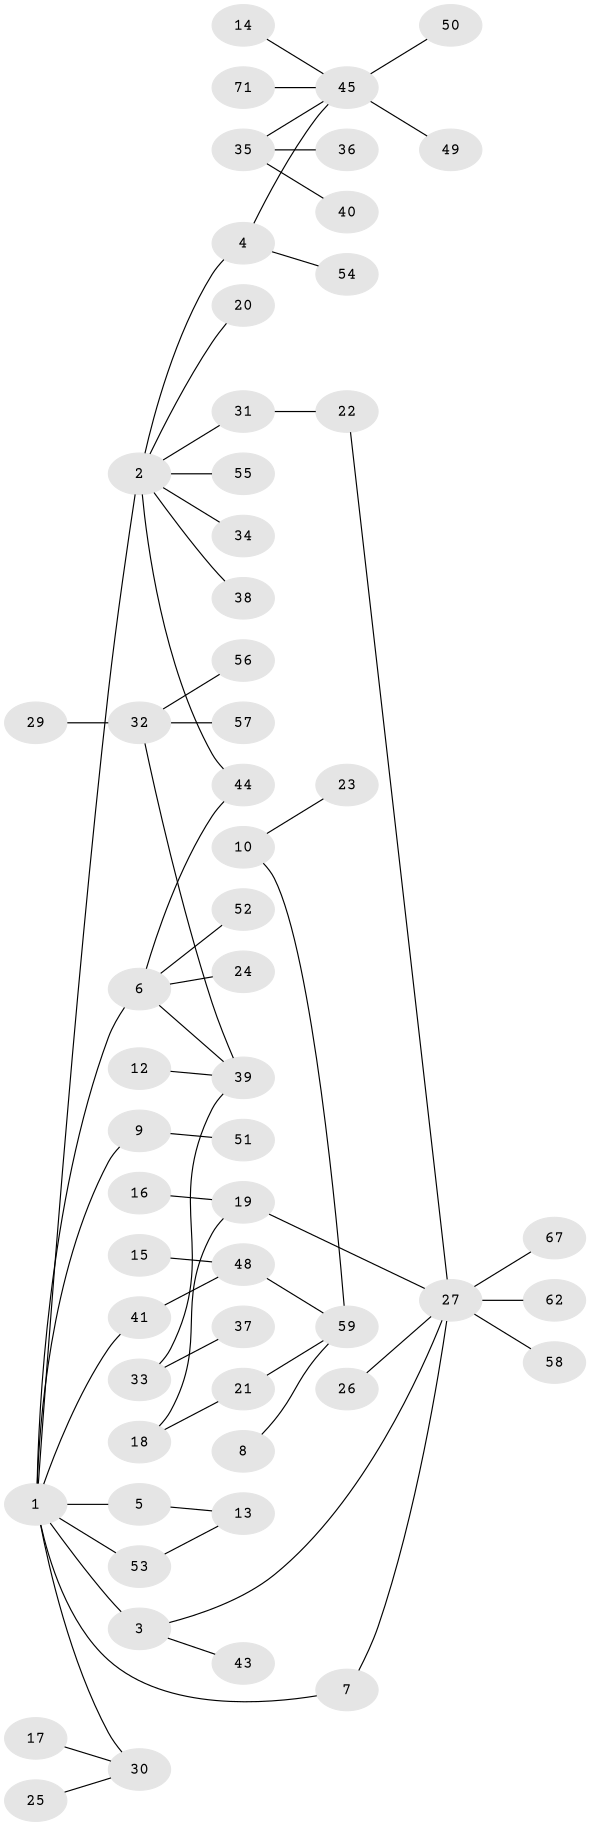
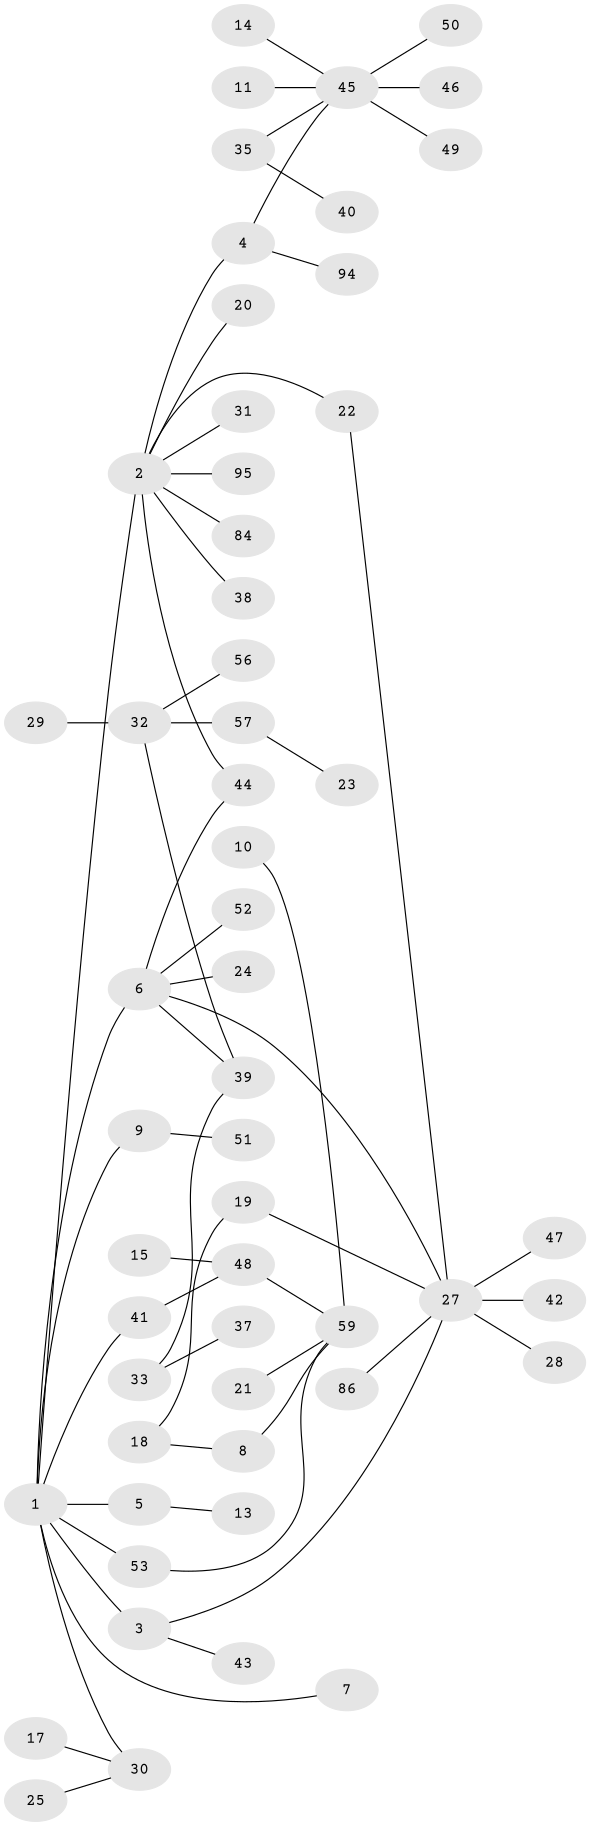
(243, 88) -> (243, 88)
none -> (451, 88)
(347, 150) -> none
(347, 274) -> (347, 274)
(295, 412) -> (221, 377)
(243, 474) -> (243, 474)
(243, 536) -> (243, 536)
(295, 816) -> (295, 754)
(139, 1069) -> none
(139, 1193) -> none
(554, 1238) -> (554, 1238)
(554, 1300) -> (554, 1300)
(554, 1363) -> (554, 1363)
(347, 1389) -> (347, 1389)
(191, 1416) -> (191, 1447)
(414, 1499) -> (334, 1108)
(191, 1540) -> (301, 1500)
